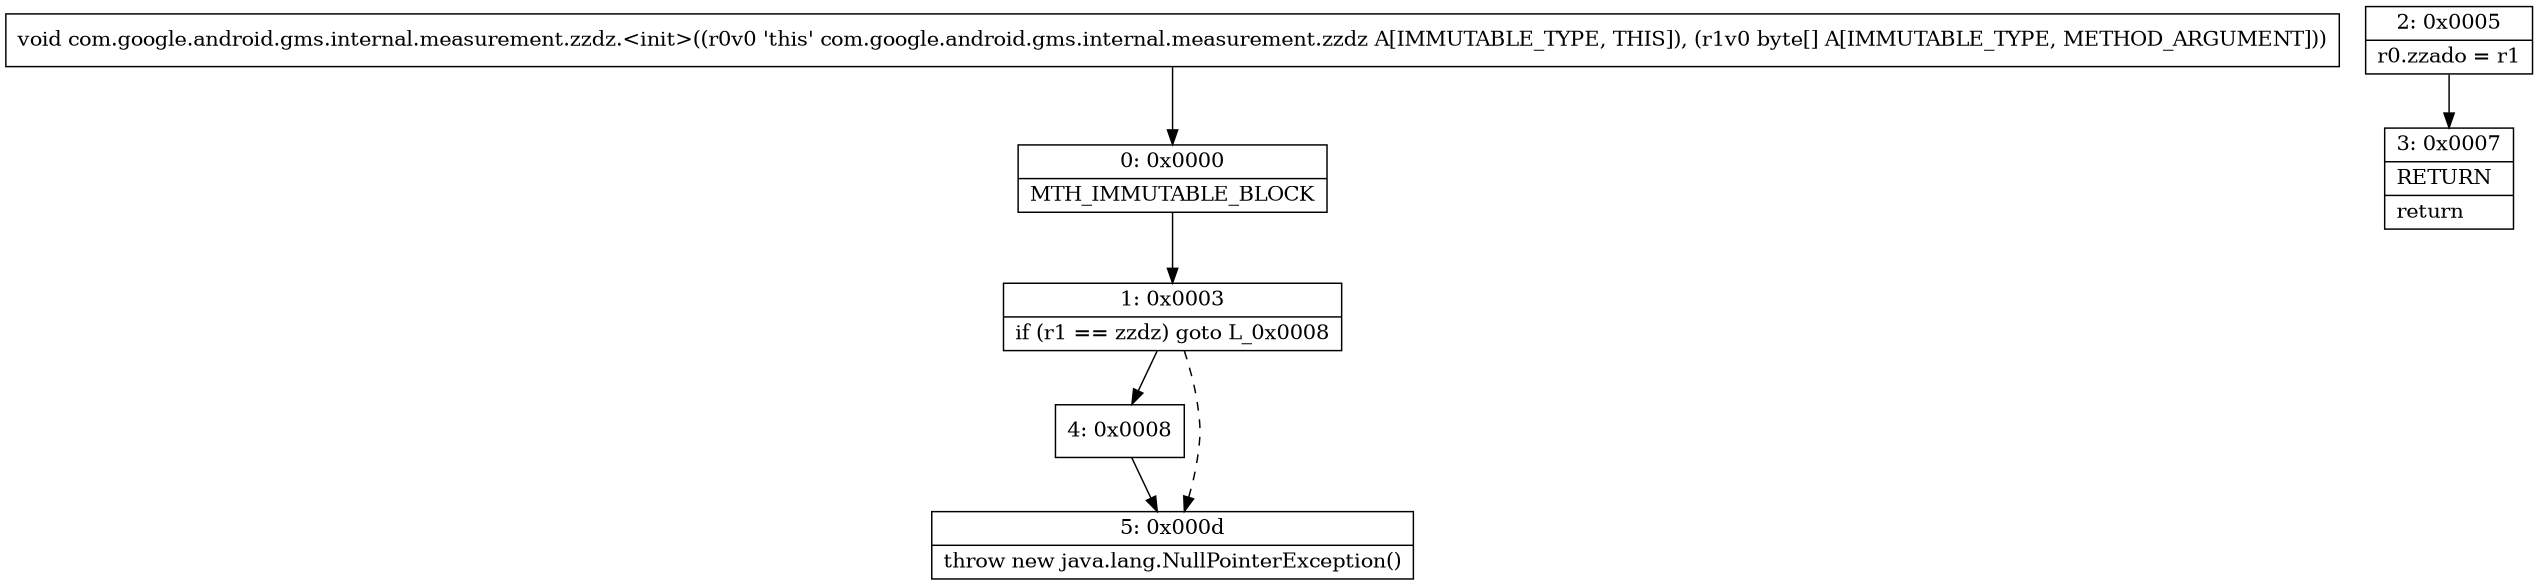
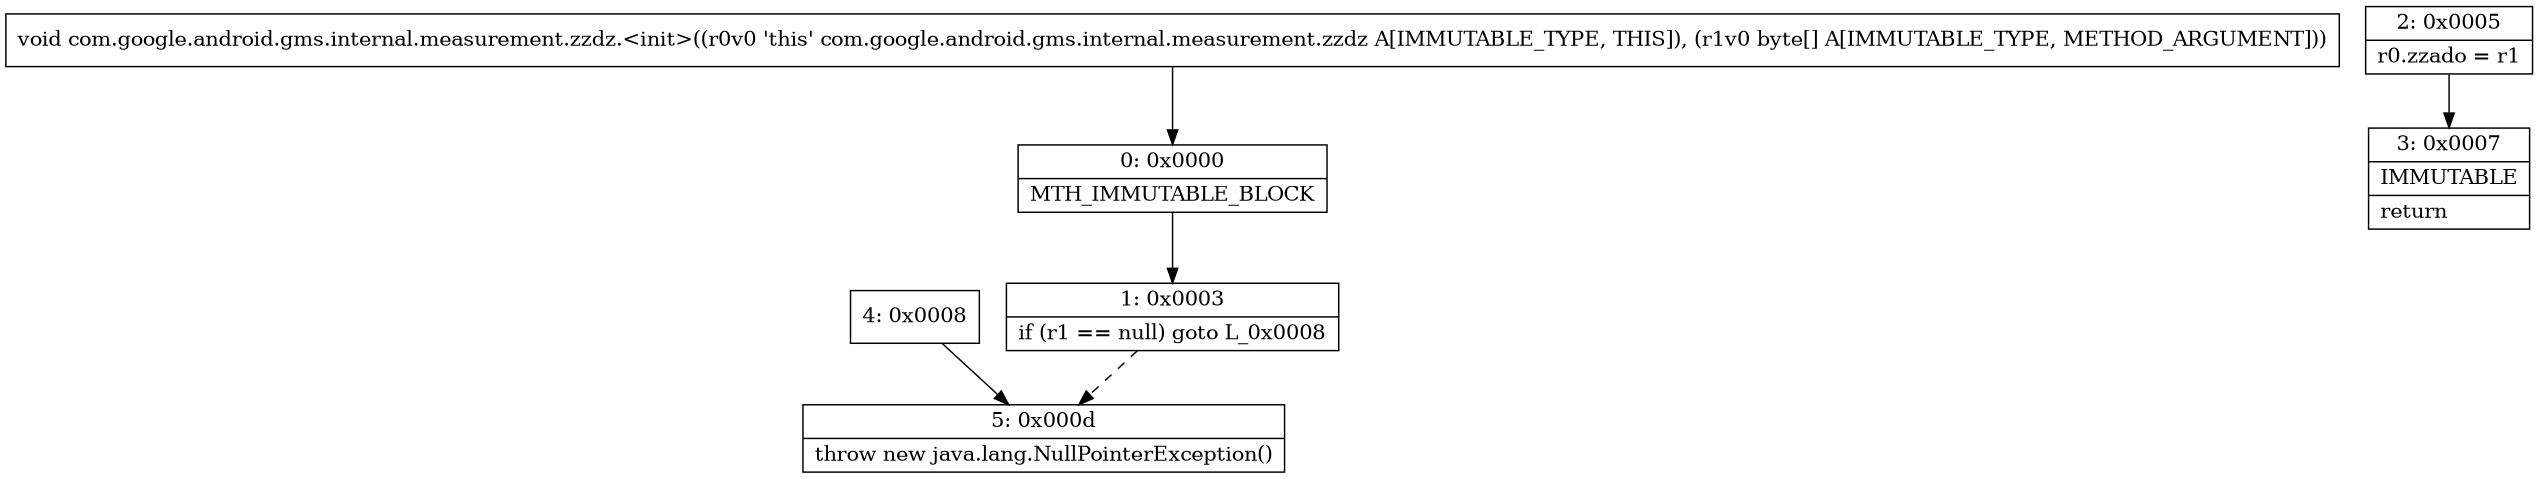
(2444, 178) -> (2449, 178)
(1173, 333) -> (1173, 333)
(1148, 371) -> none
